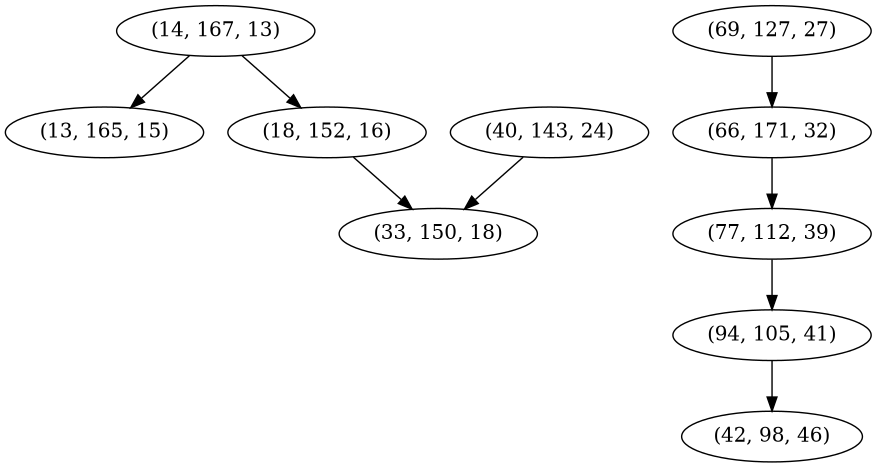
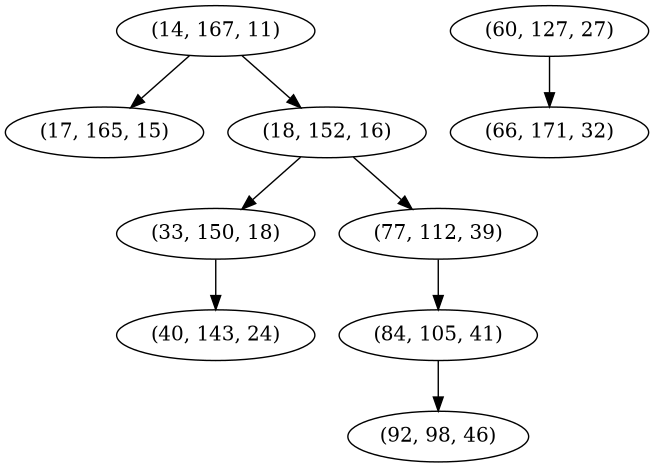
(216, 31) -> (216, 31)
(772, 31) -> (550, 31)
(104, 132) -> (104, 132)
(772, 176) -> (377, 178)
(499, 178) -> (216, 278)
(772, 335) -> (438, 335)
(772, 437) -> (438, 437)
